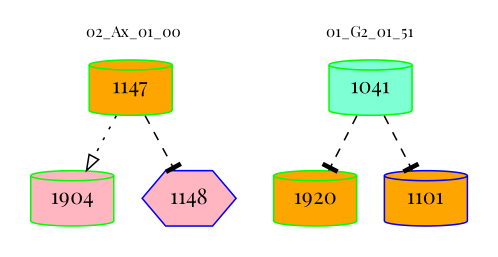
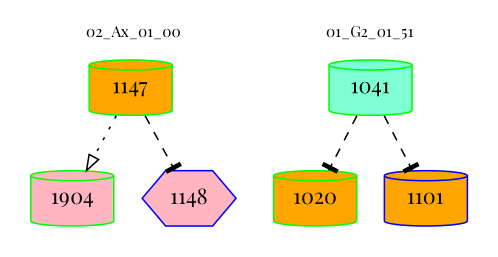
(315, 198) -> (315, 198)
